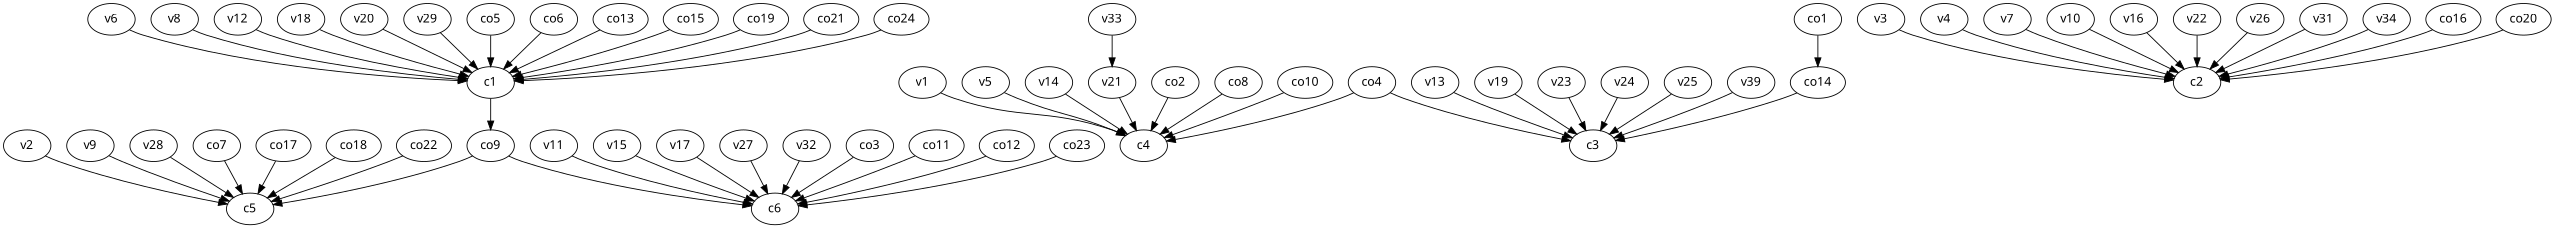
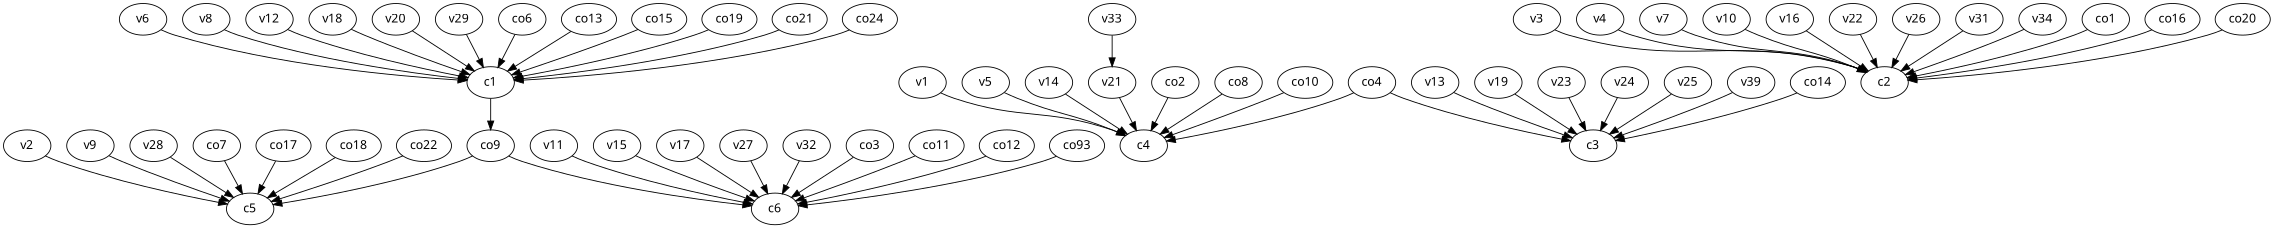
(491, 19) -> none
(1818, 47) -> (2003, 56)
(1077, 146) -> (1077, 146)
